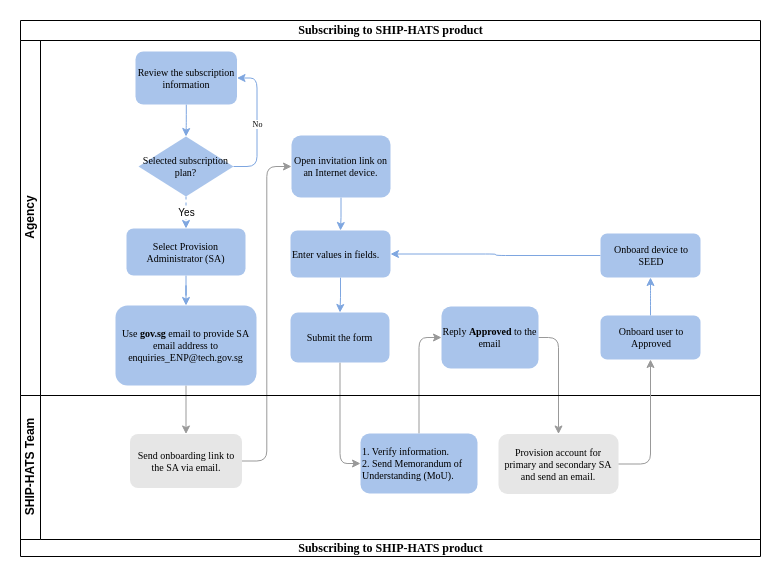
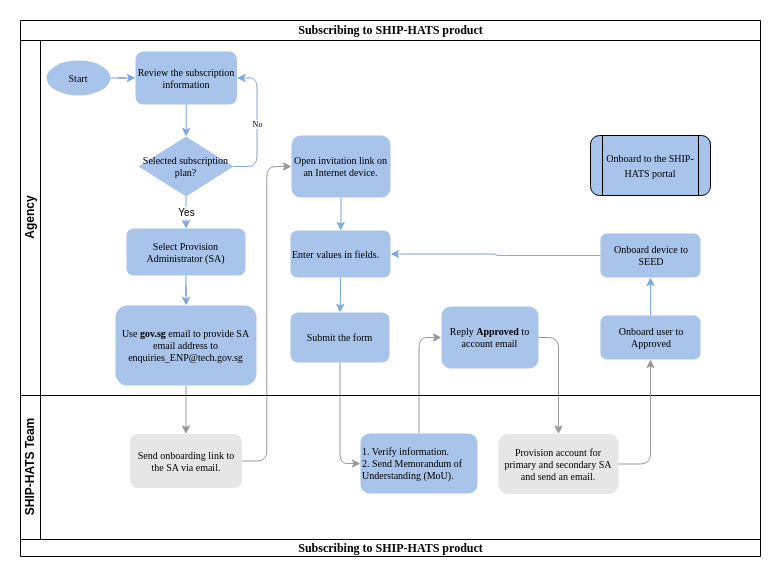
none -> (79, 78)
none -> (124, 78)
none -> (651, 166)
(186, 203) -> (186, 203)
(490, 338) -> (490, 338)
